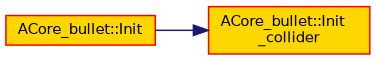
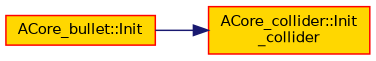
(289, 30) -> (289, 30)
